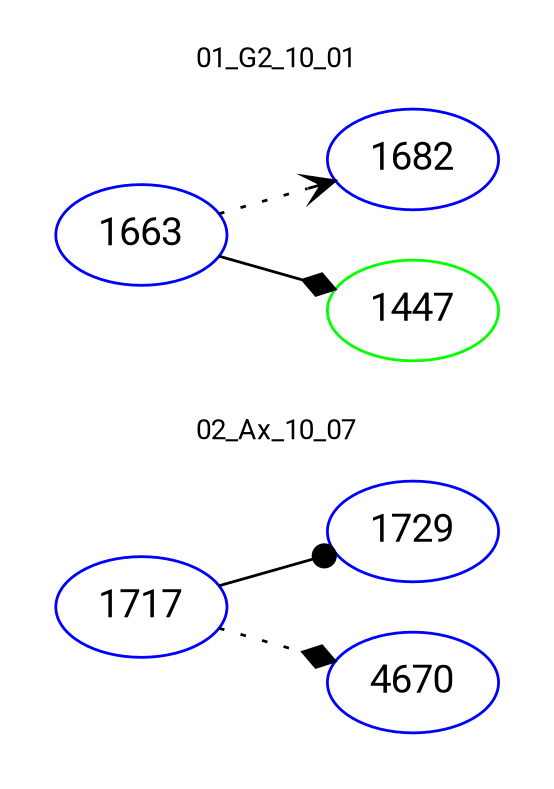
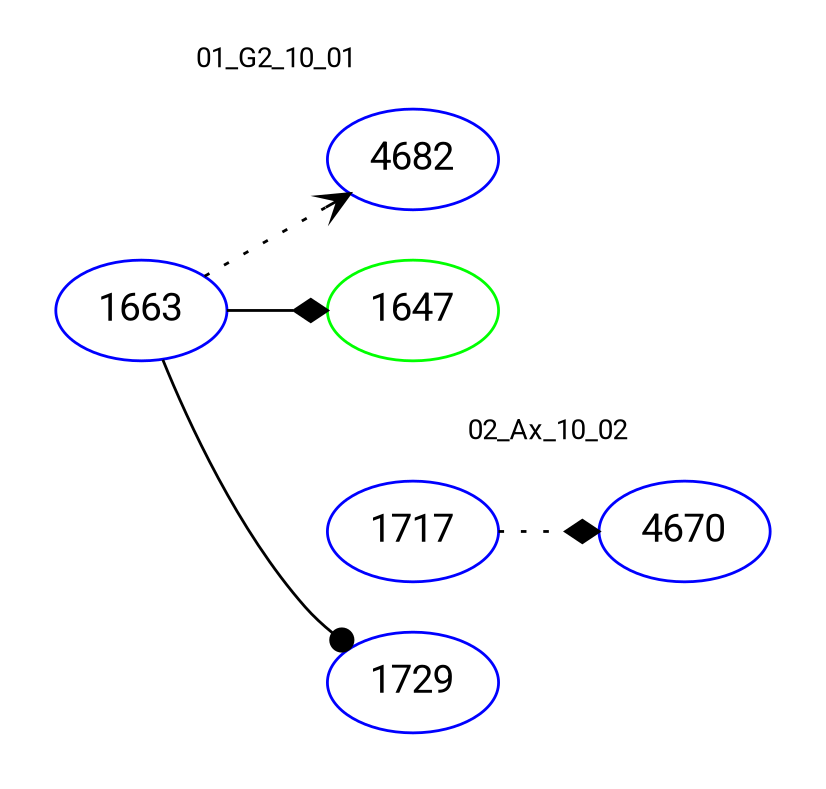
(413, 159) -> (413, 159)
(413, 310) -> (413, 310)
(277, 432) -> (549, 432)
(266, 572) -> (234, 506)
